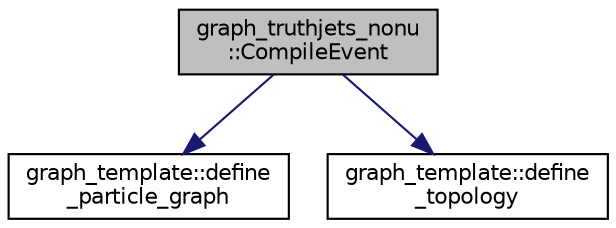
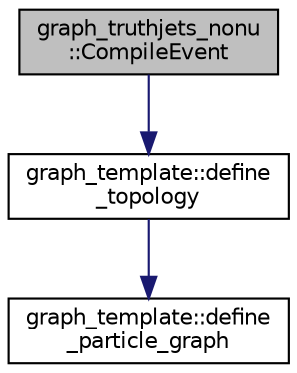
(237, 107) -> (149, 248)
